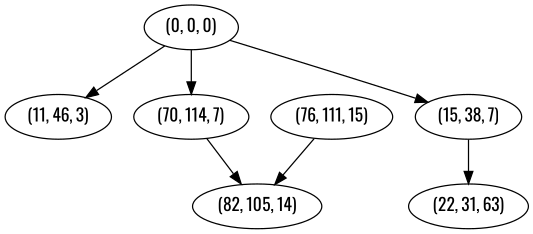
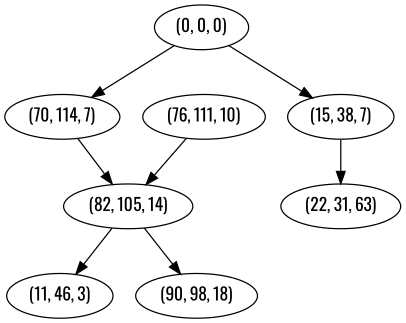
(131, 68) -> (98, 246)
(332, 117) -> (204, 117)
none -> (197, 296)
